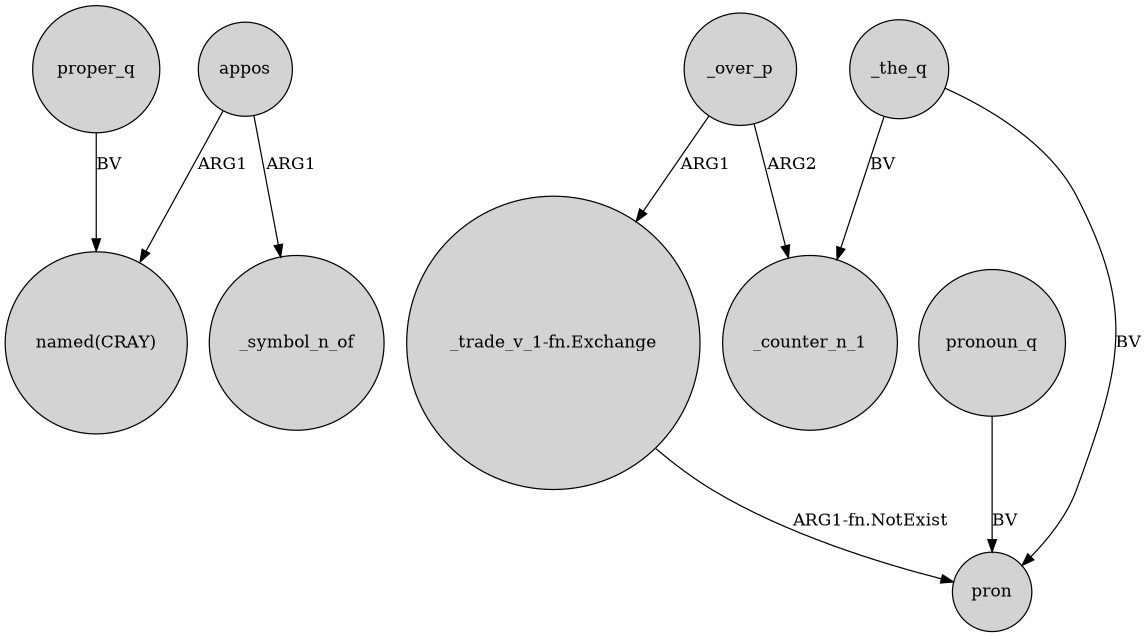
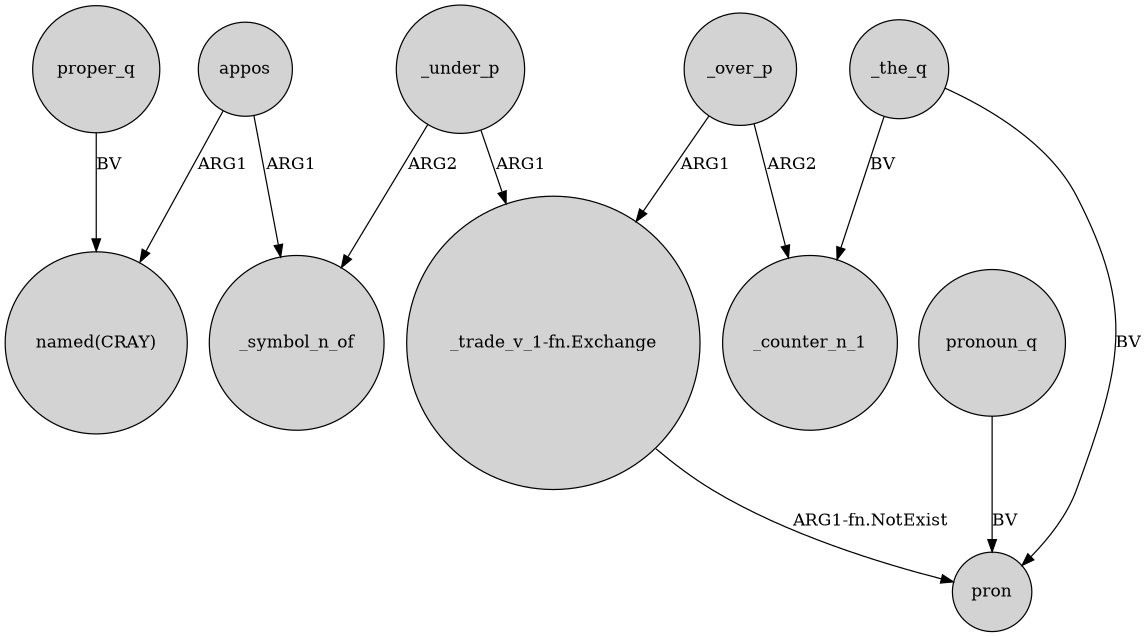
none -> (460, 69)
